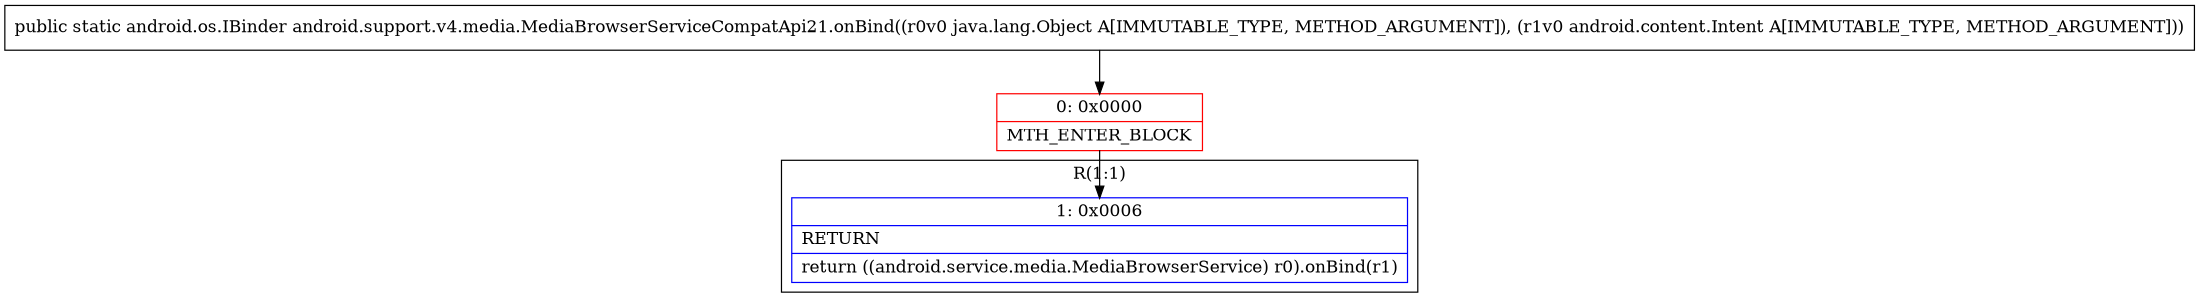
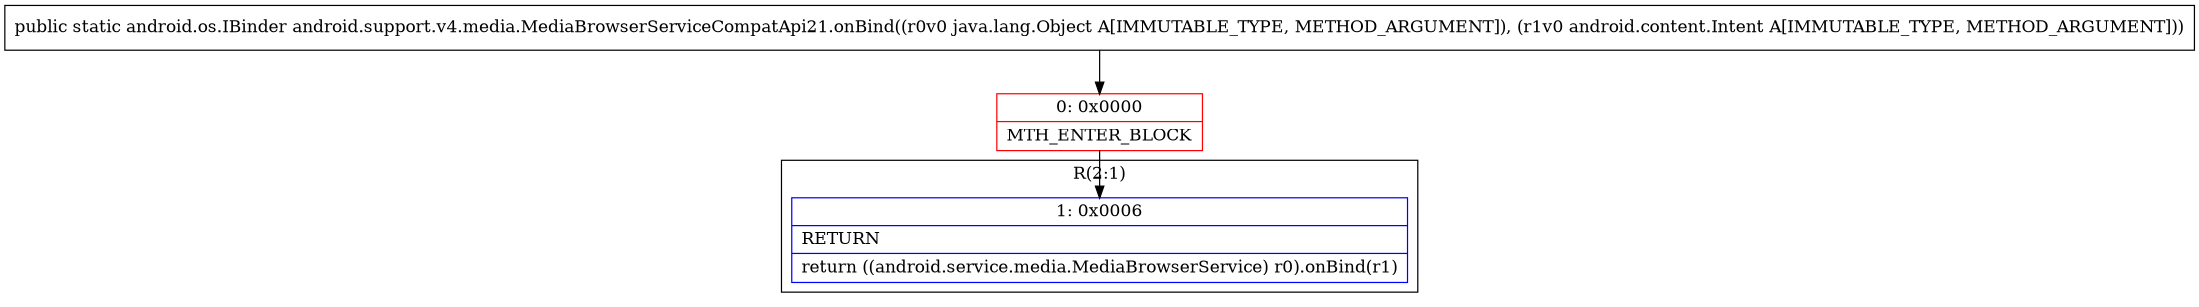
(1100, 174) -> (1100, 174)
